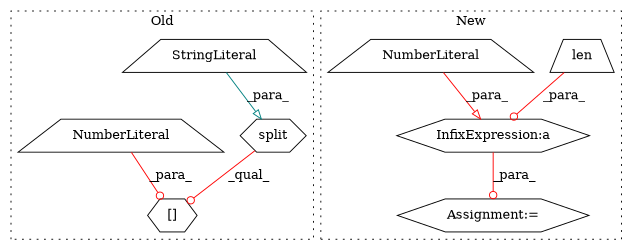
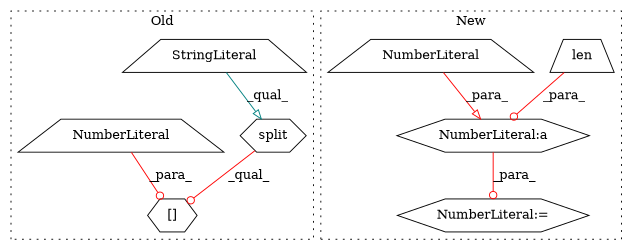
(268, 96) -> (268, 96)
(493, 136) -> (493, 136)
(493, 215) -> (493, 215)
